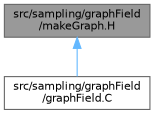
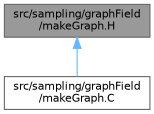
(77, 93) -> (77, 93)
